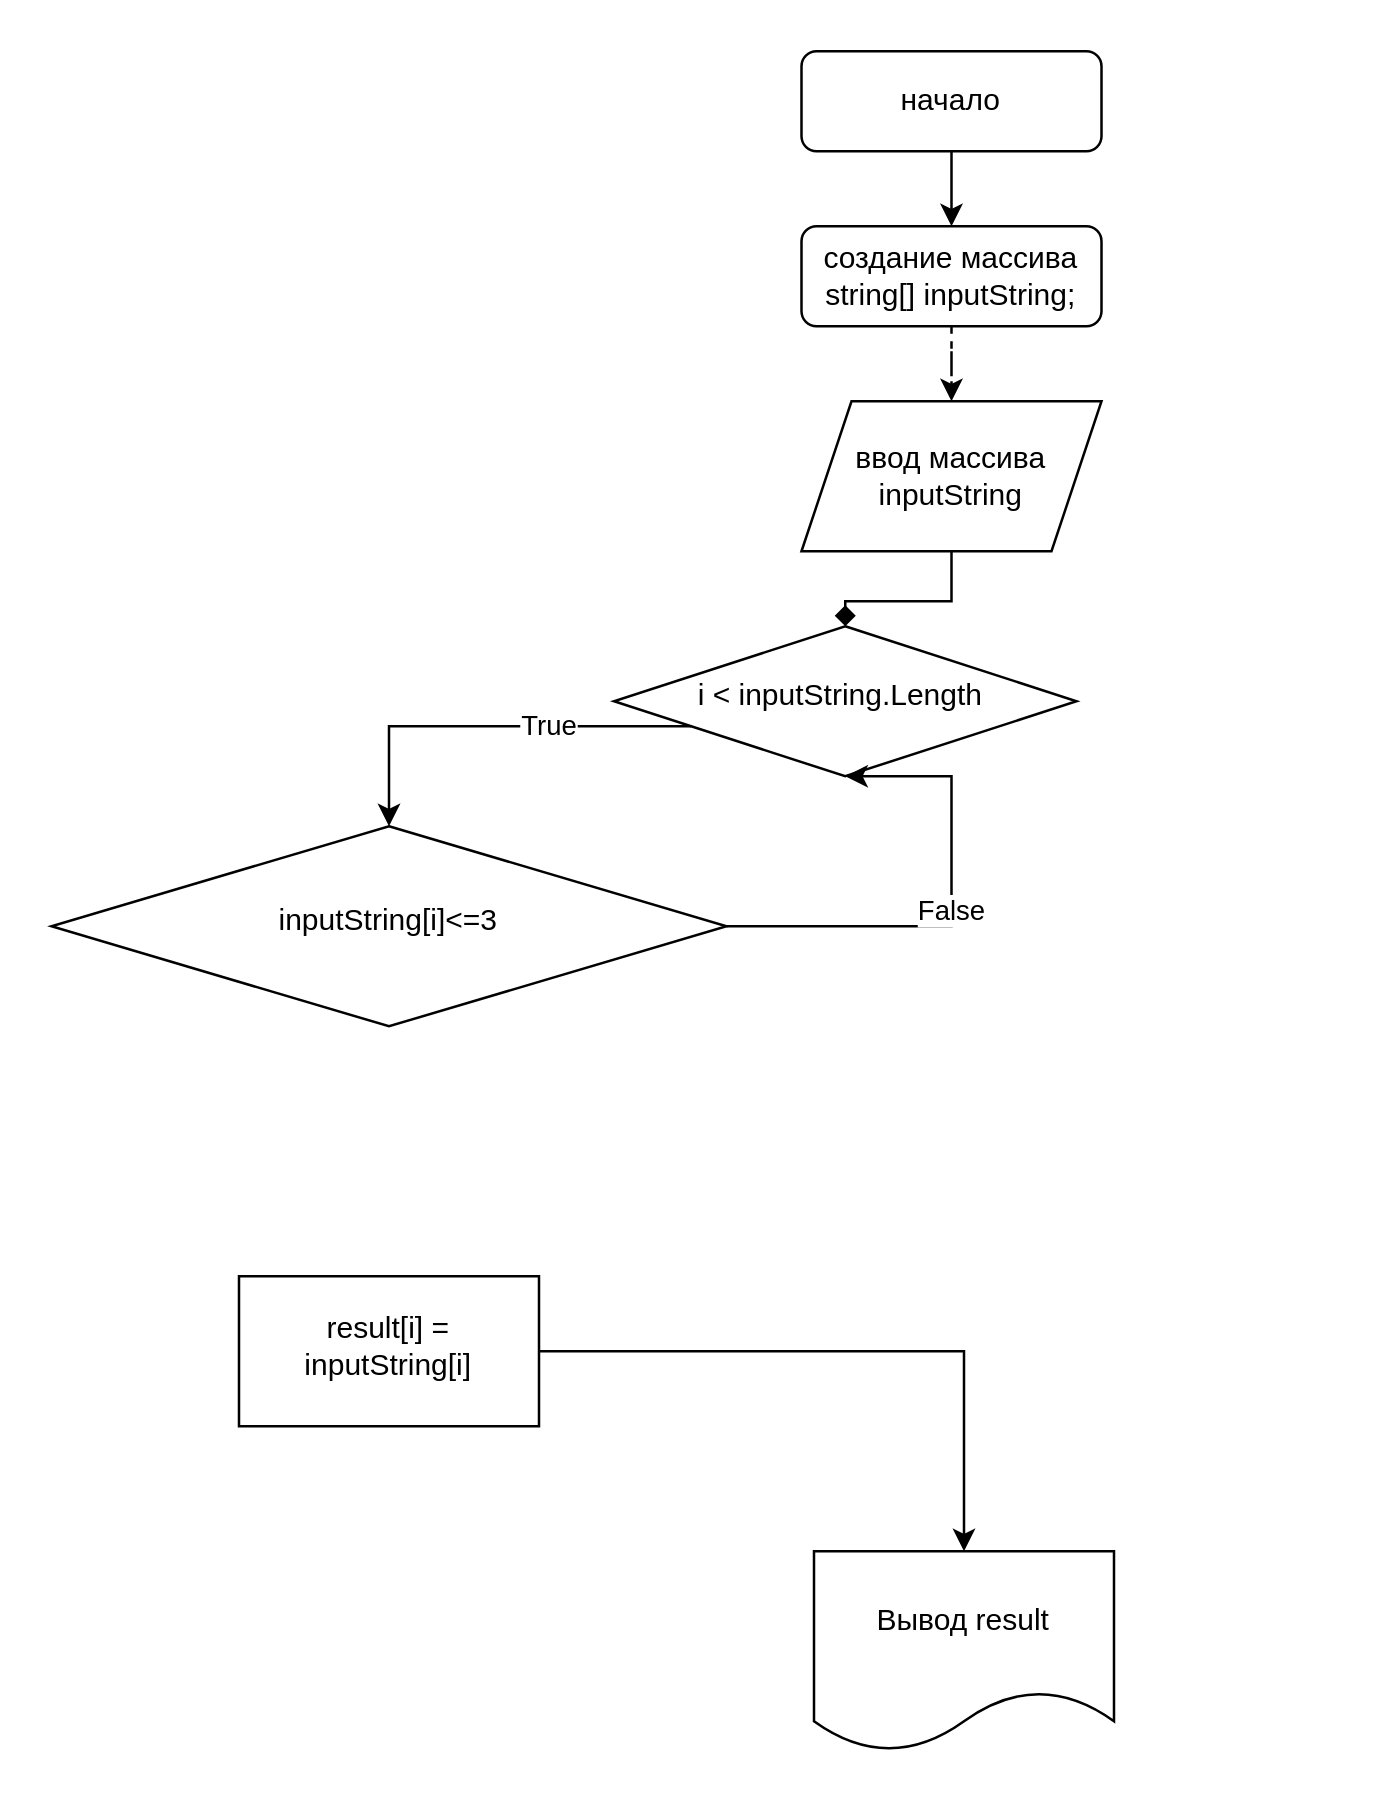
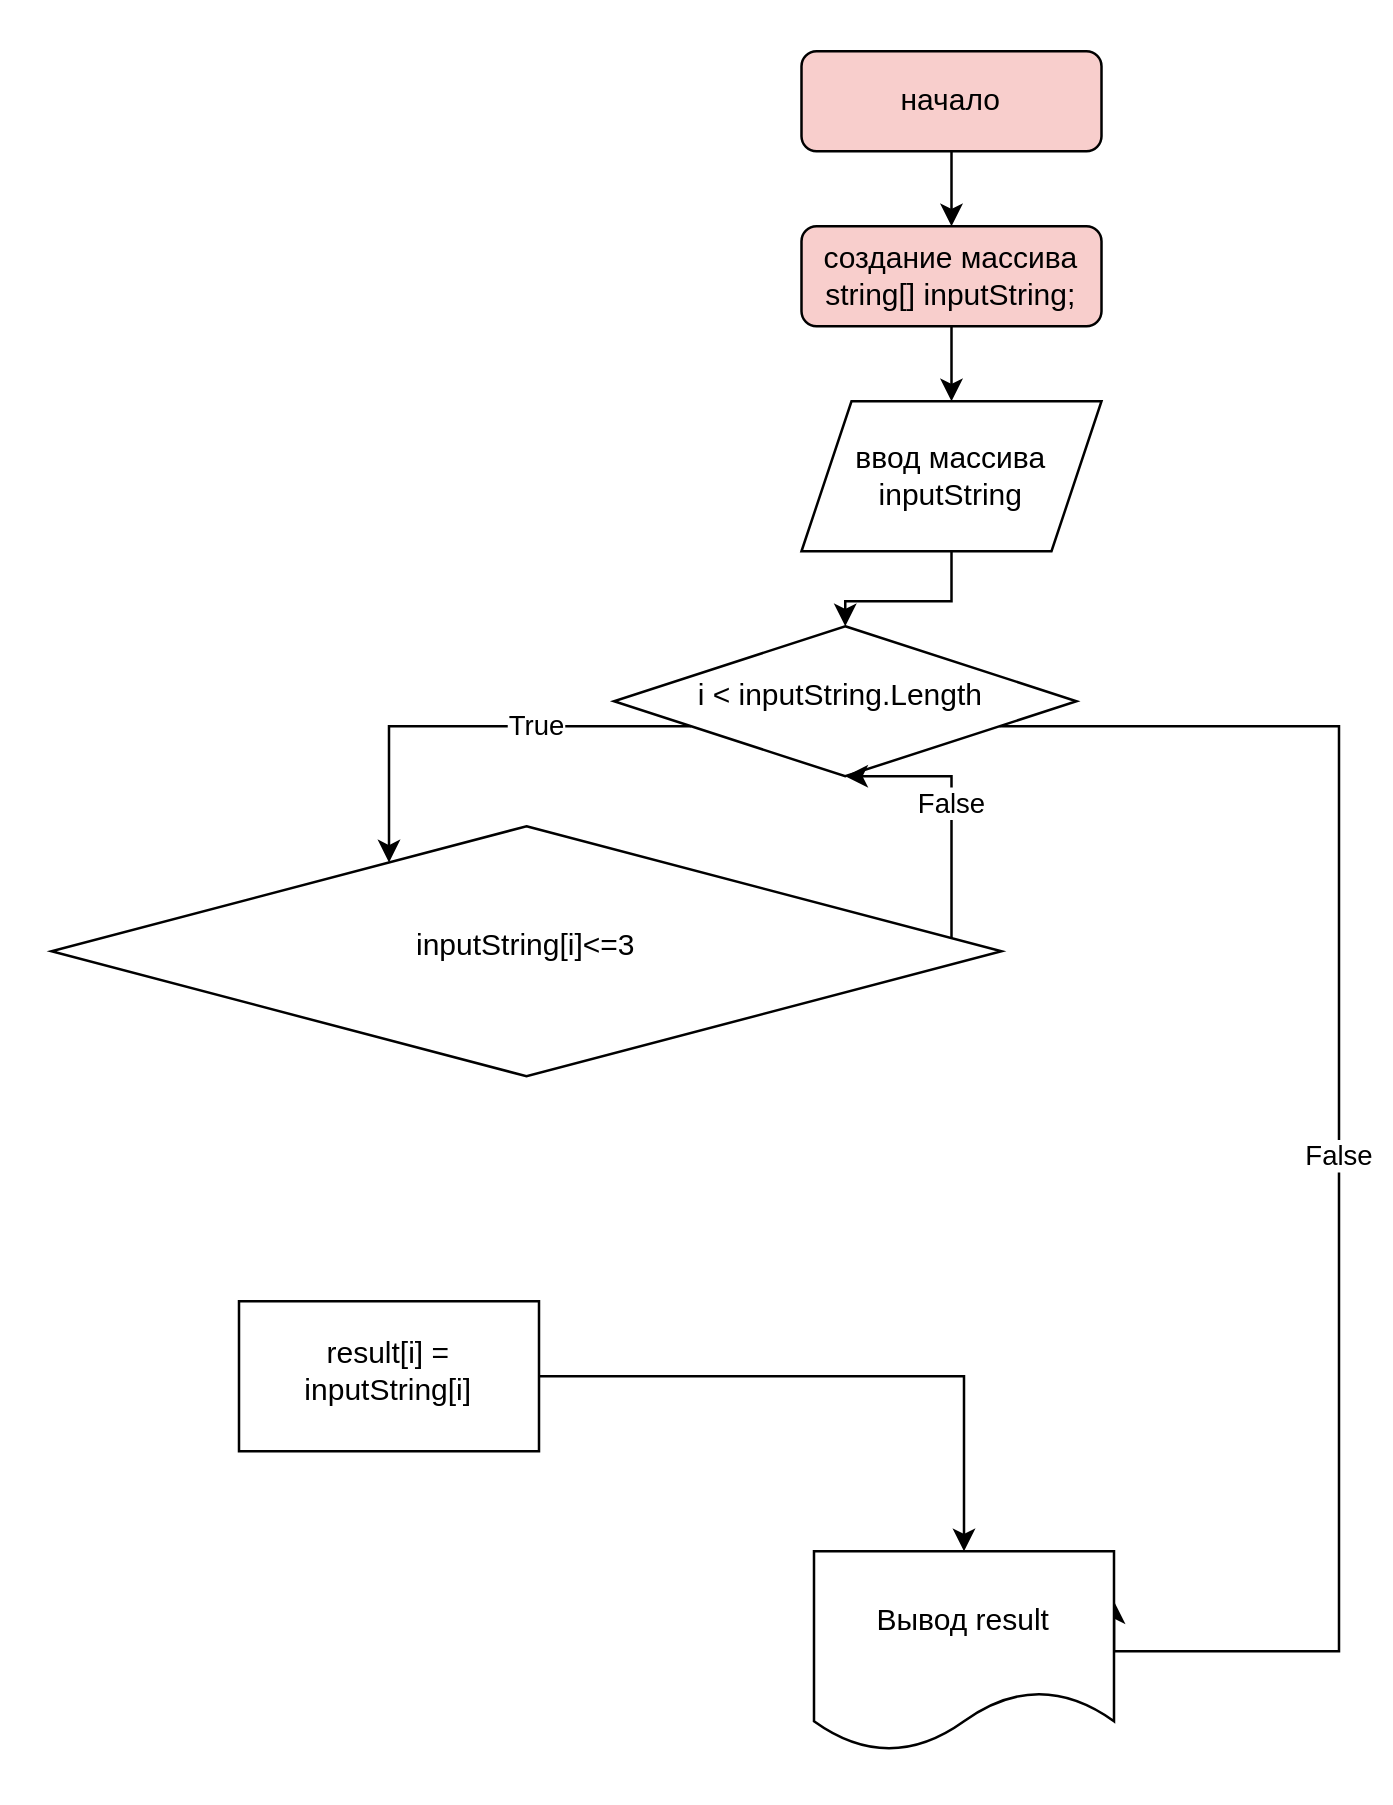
(951, 101) -> (951, 101)
(951, 276) -> (951, 276)
(951, 342) -> (951, 342)
(845, 606) -> (845, 607)
(389, 926) -> (526, 951)
none -> (1339, 1133)
(389, 1351) -> (389, 1376)
